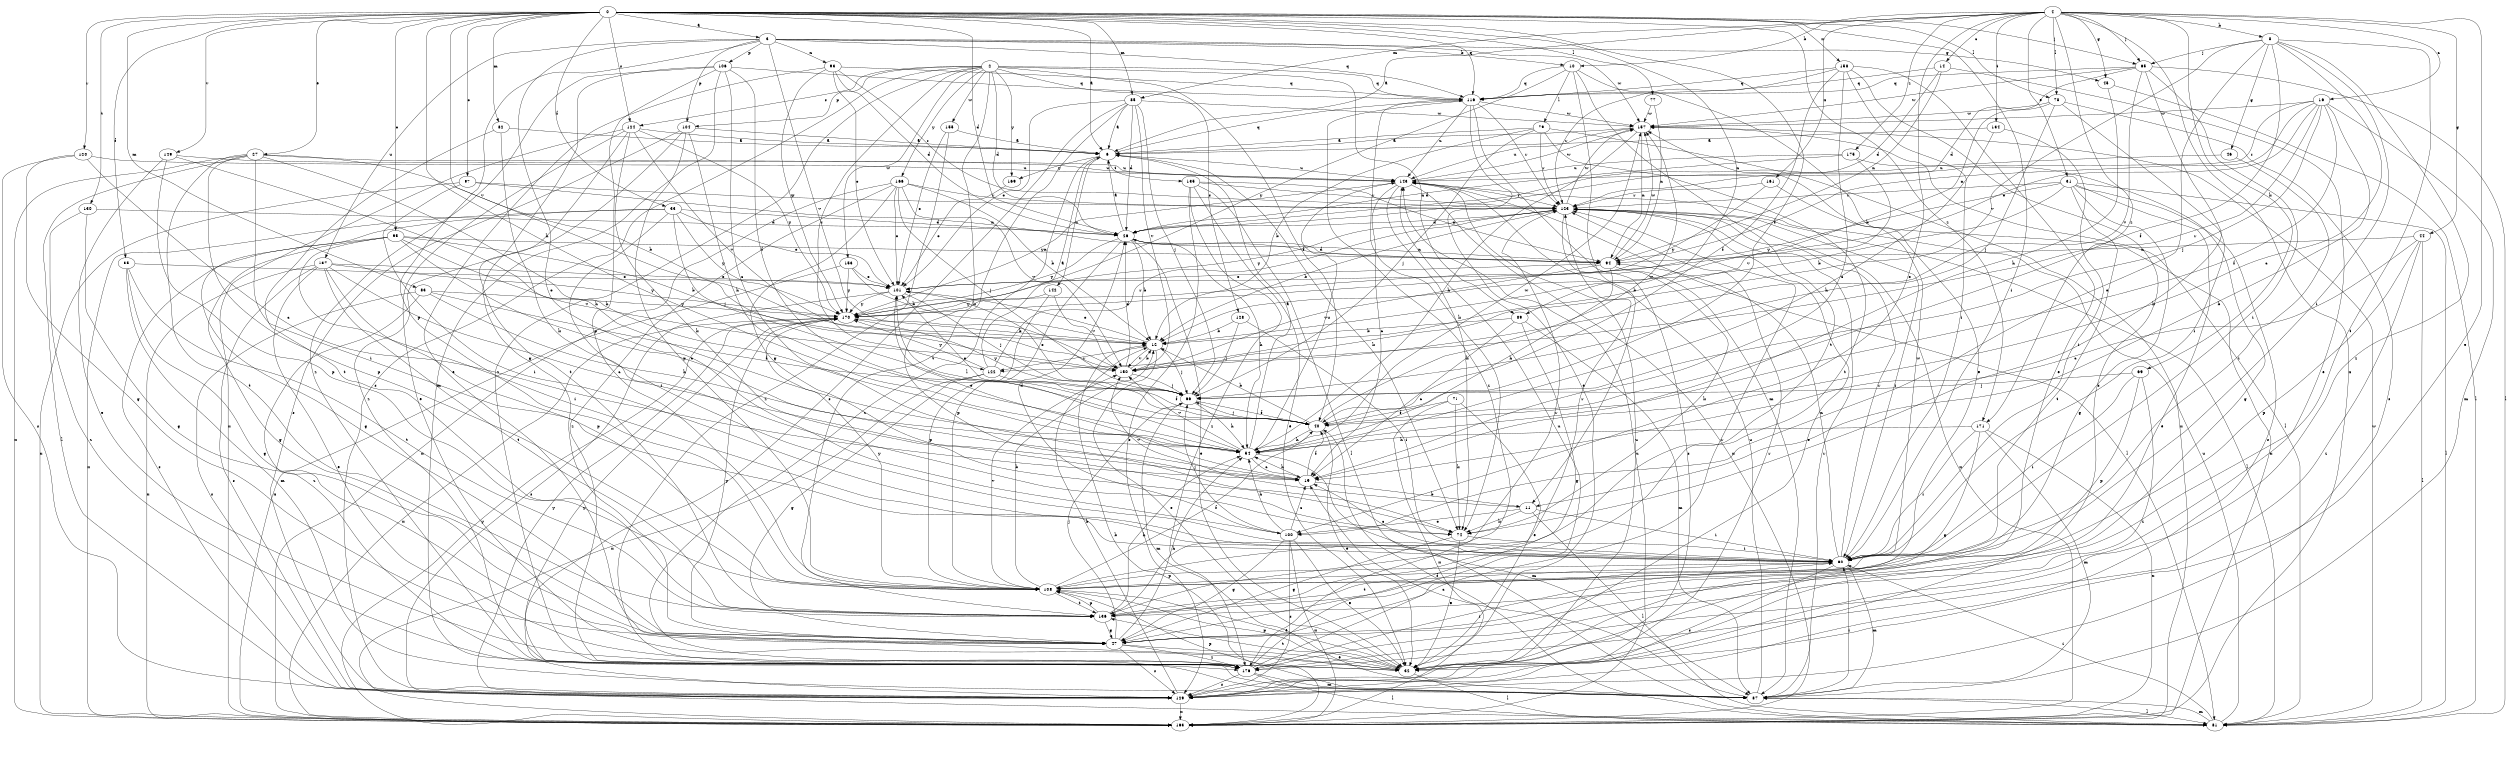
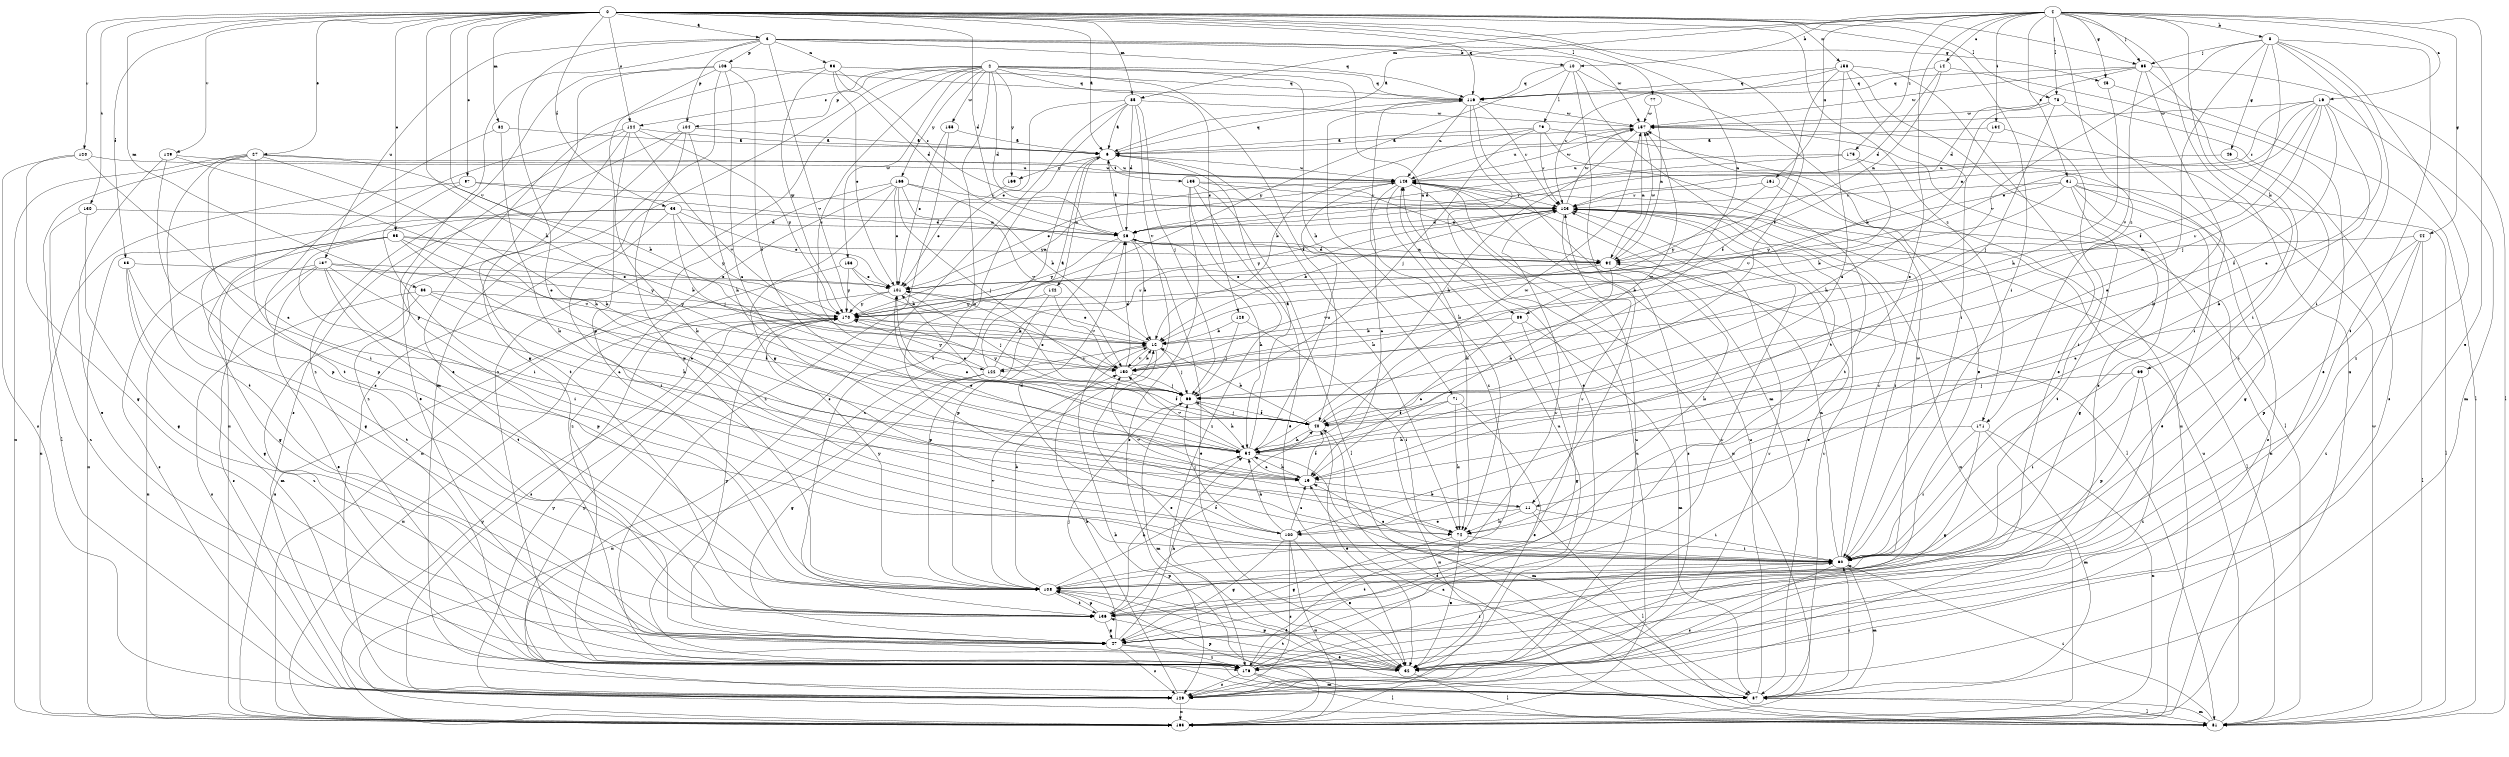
none -> (1304, 98)
none -> (1157, 199)
(967, 372) -> (967, 372)
